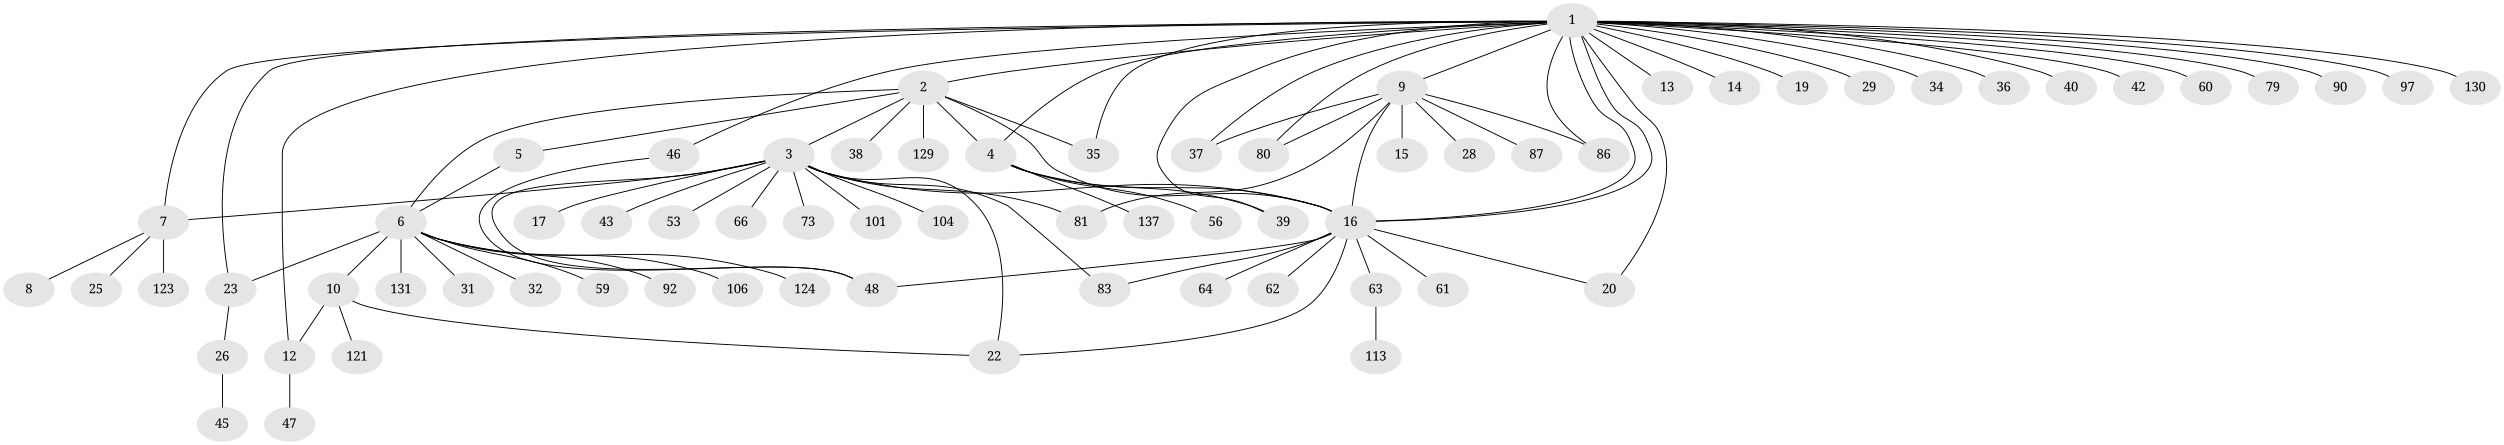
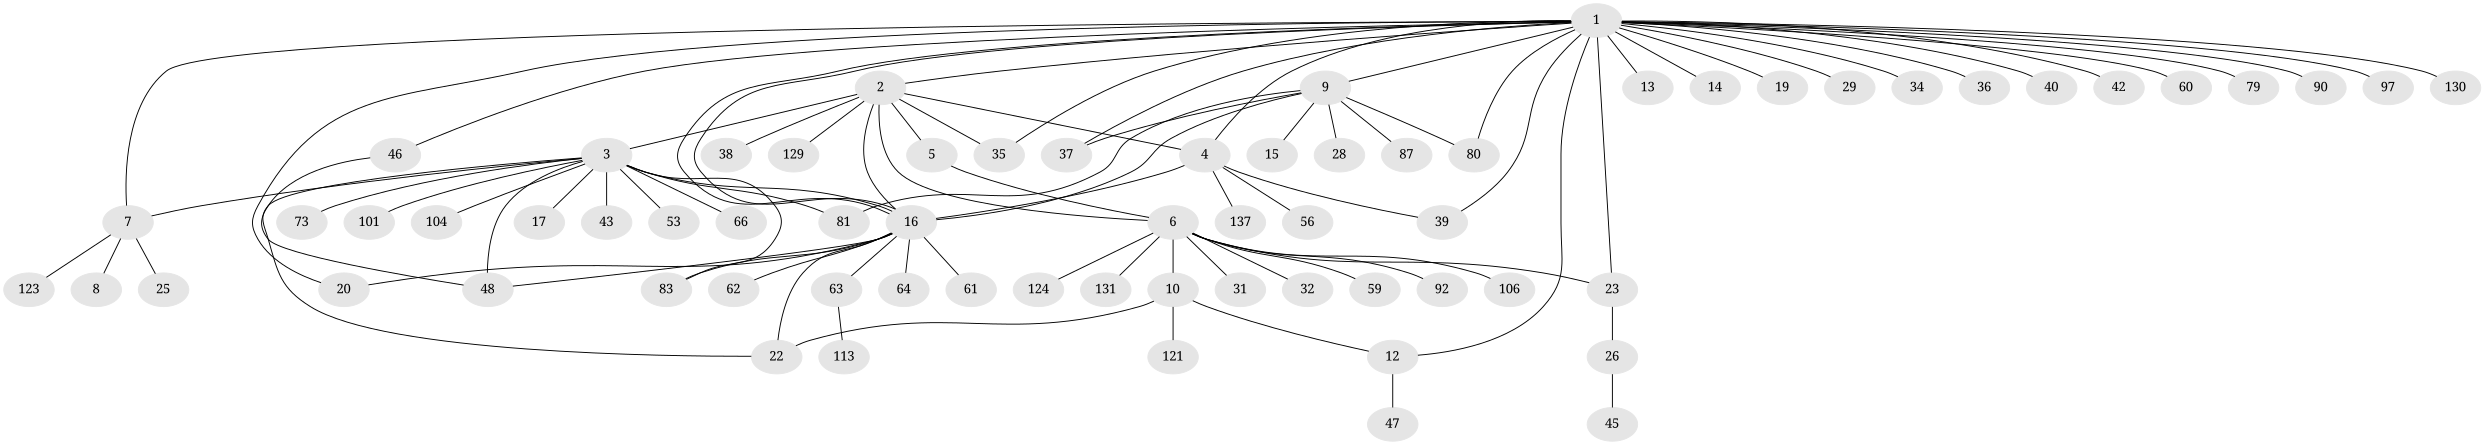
(1604, 155) -> none
